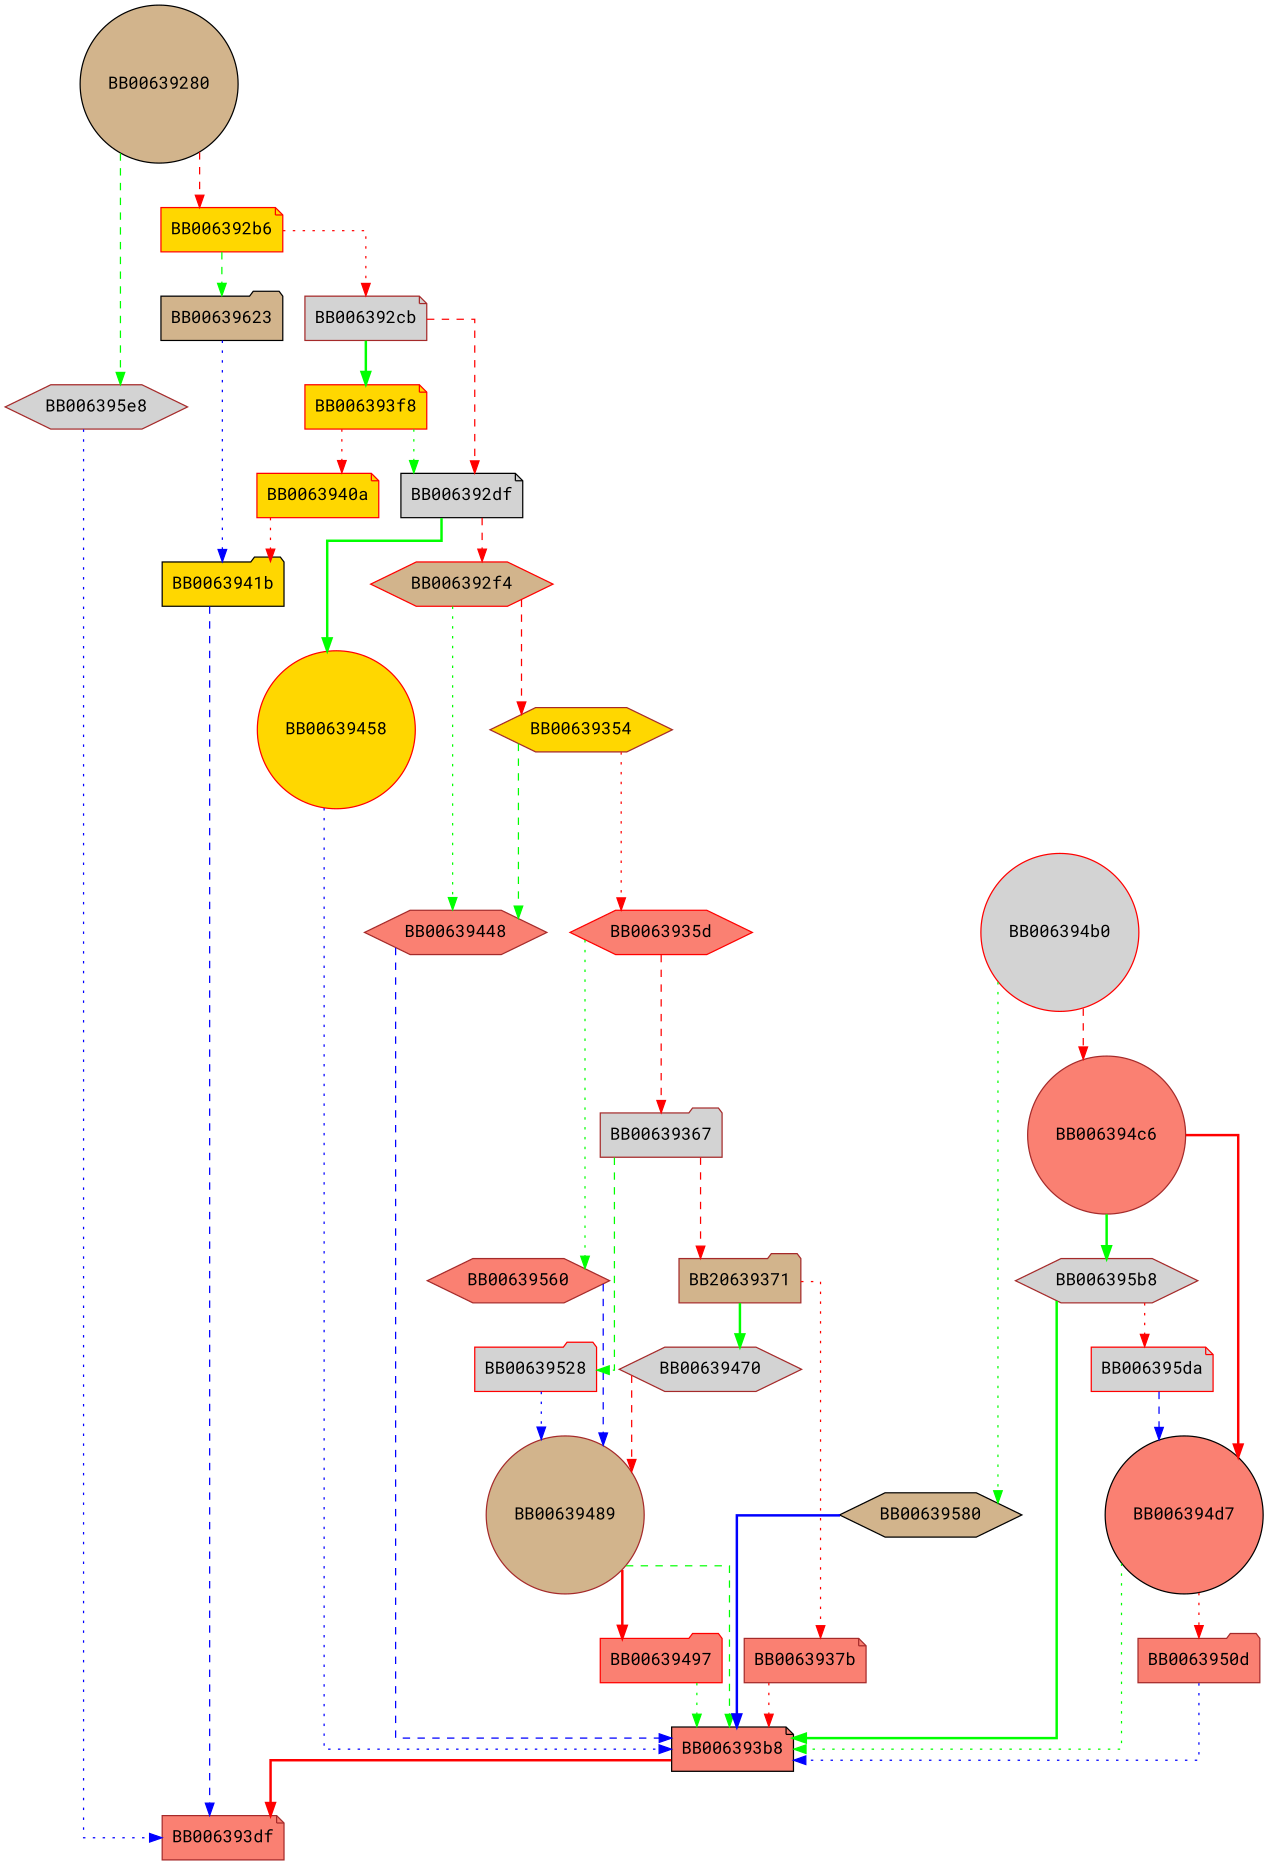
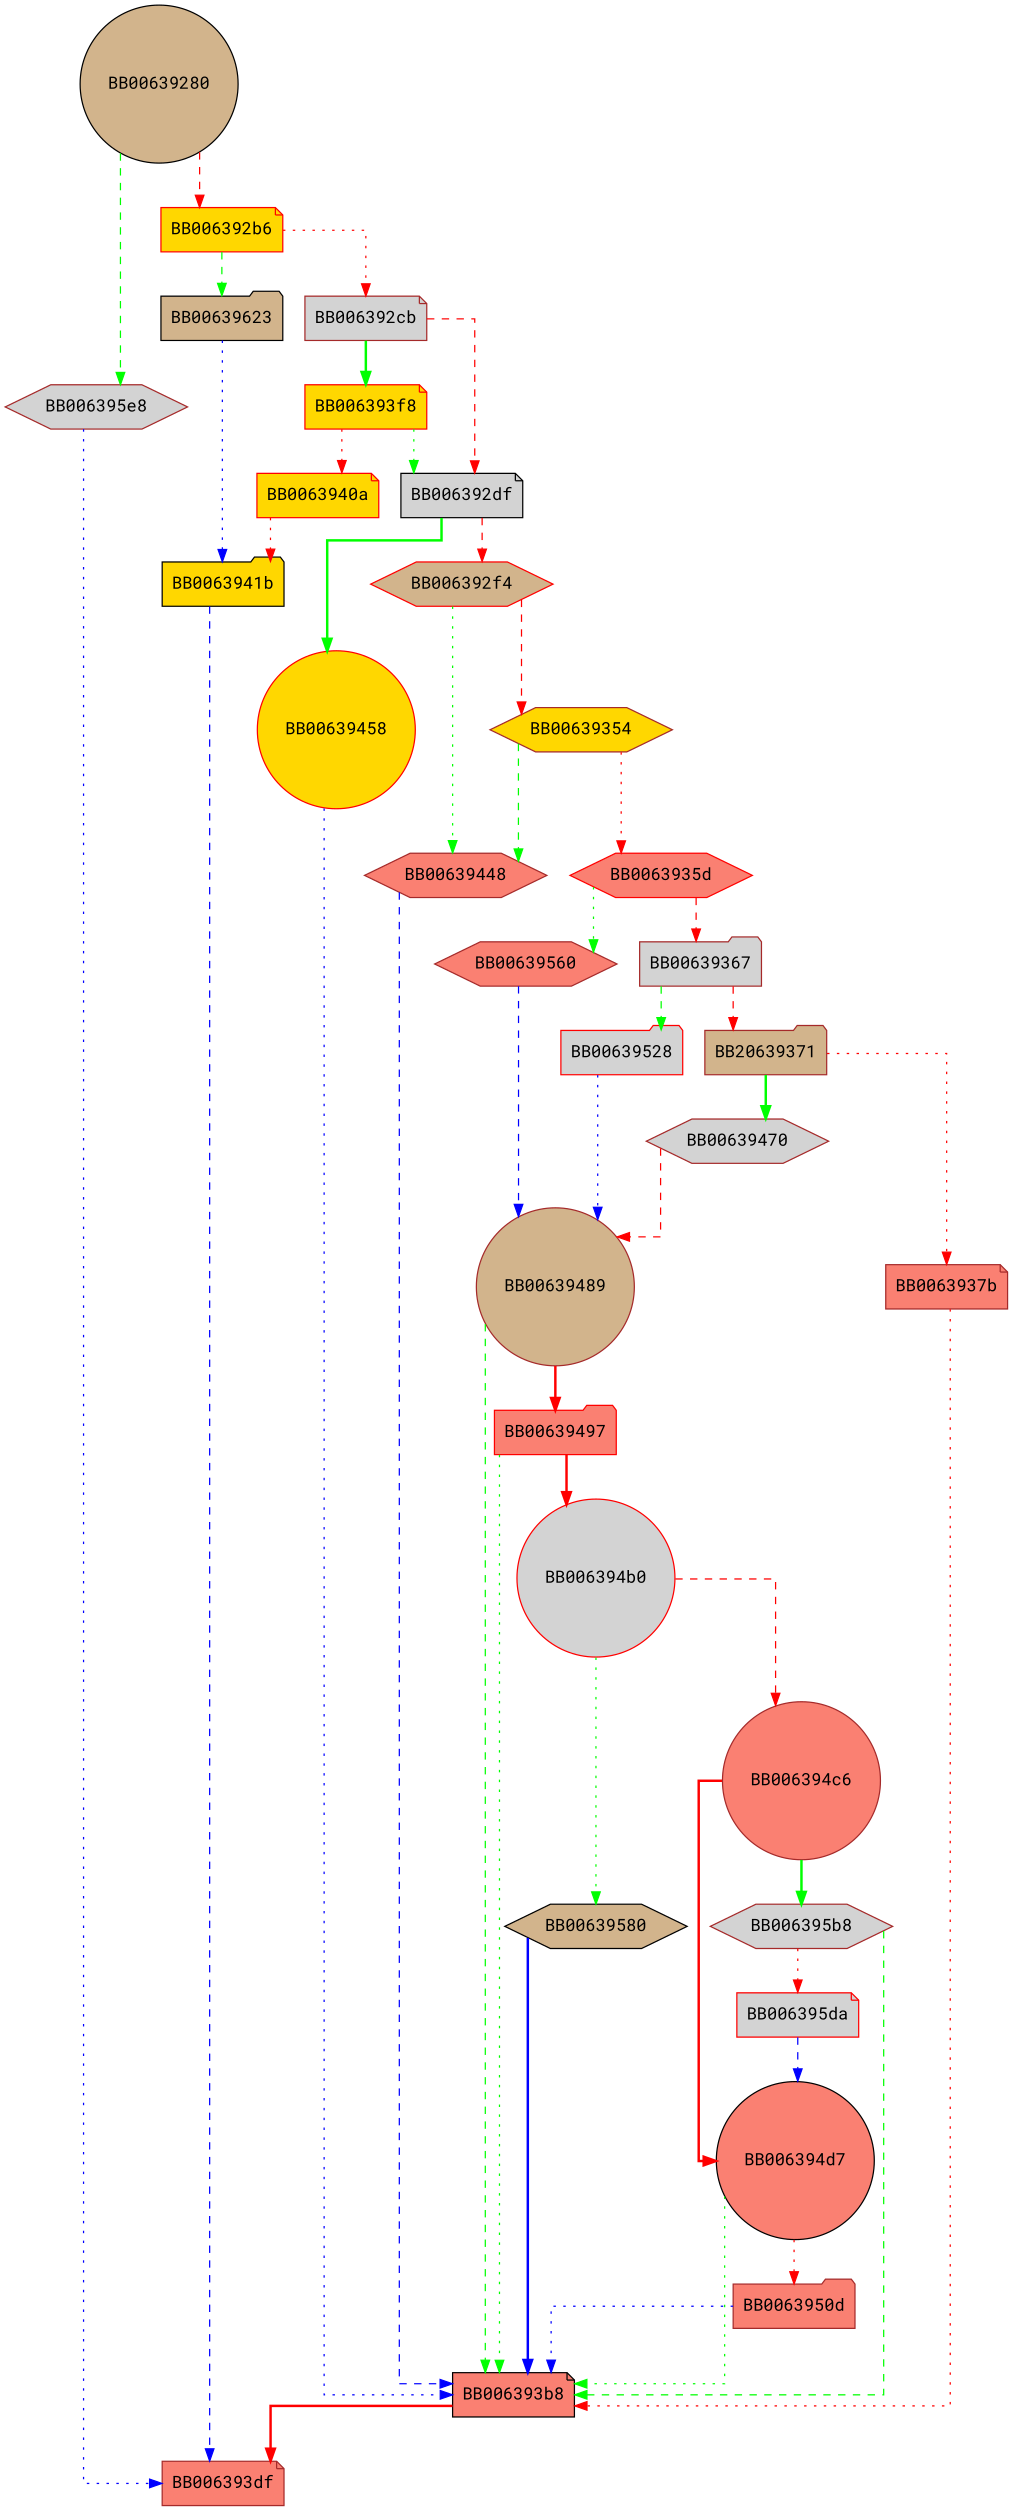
none -> (567, 1473)
(1057, 1645) -> (884, 2311)
